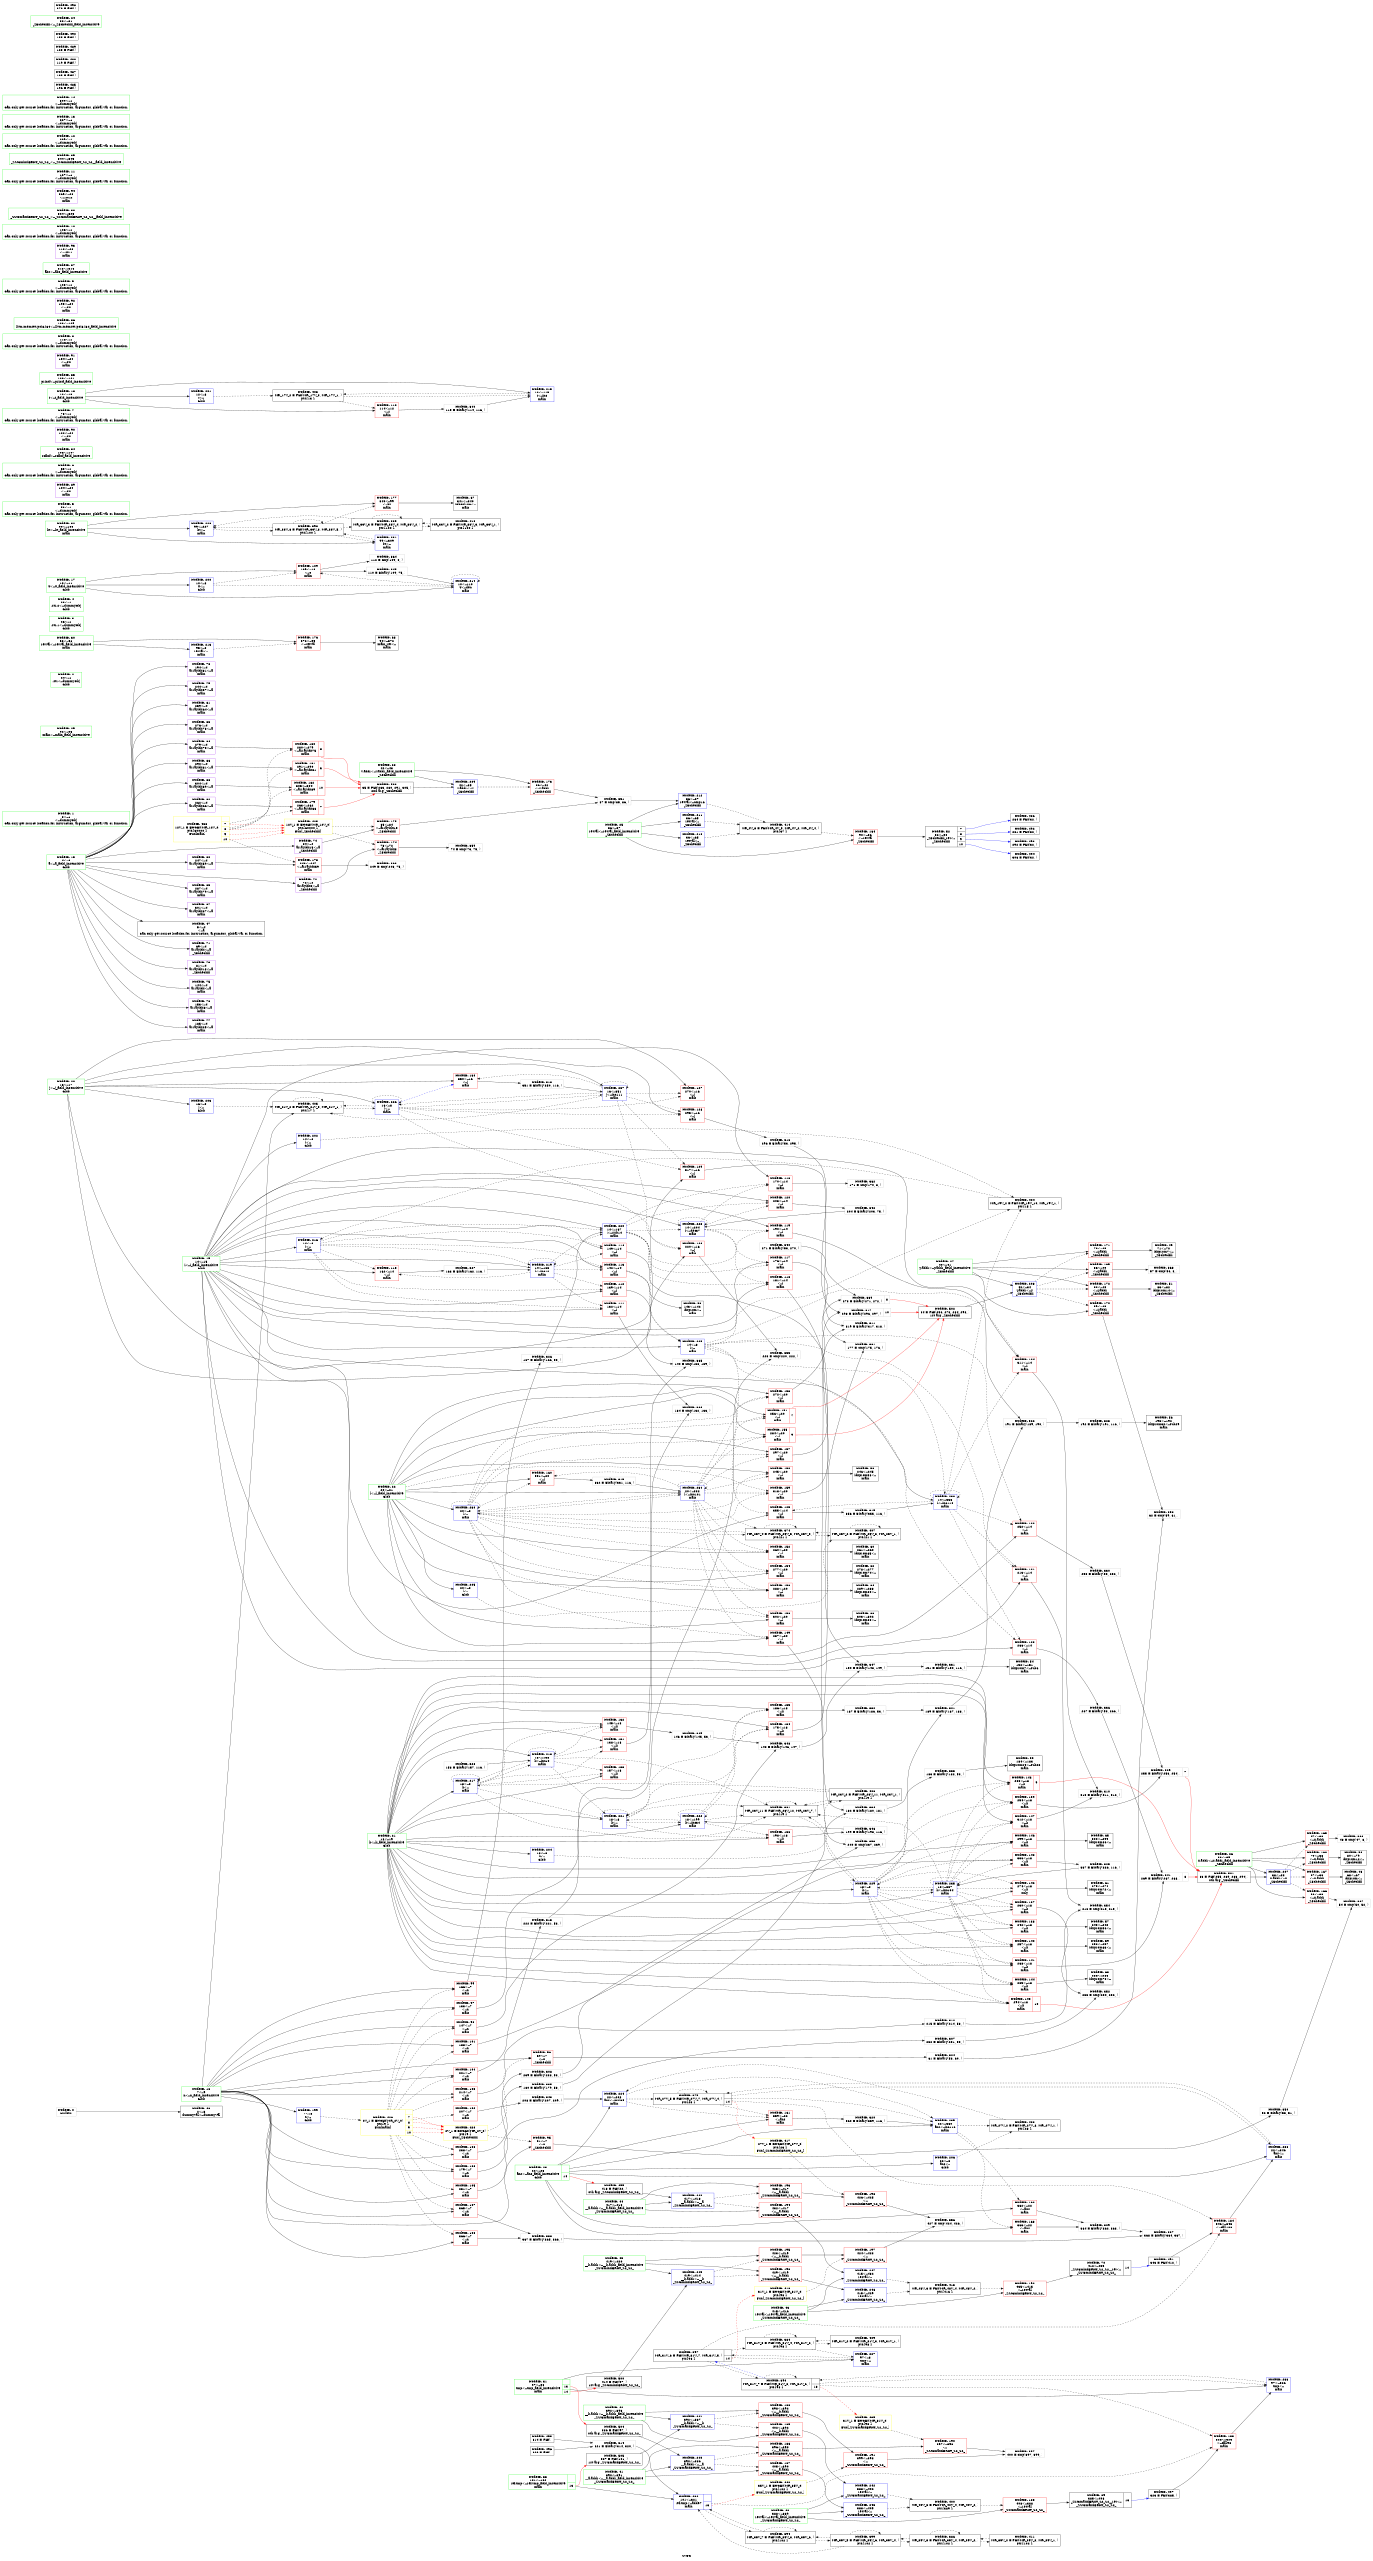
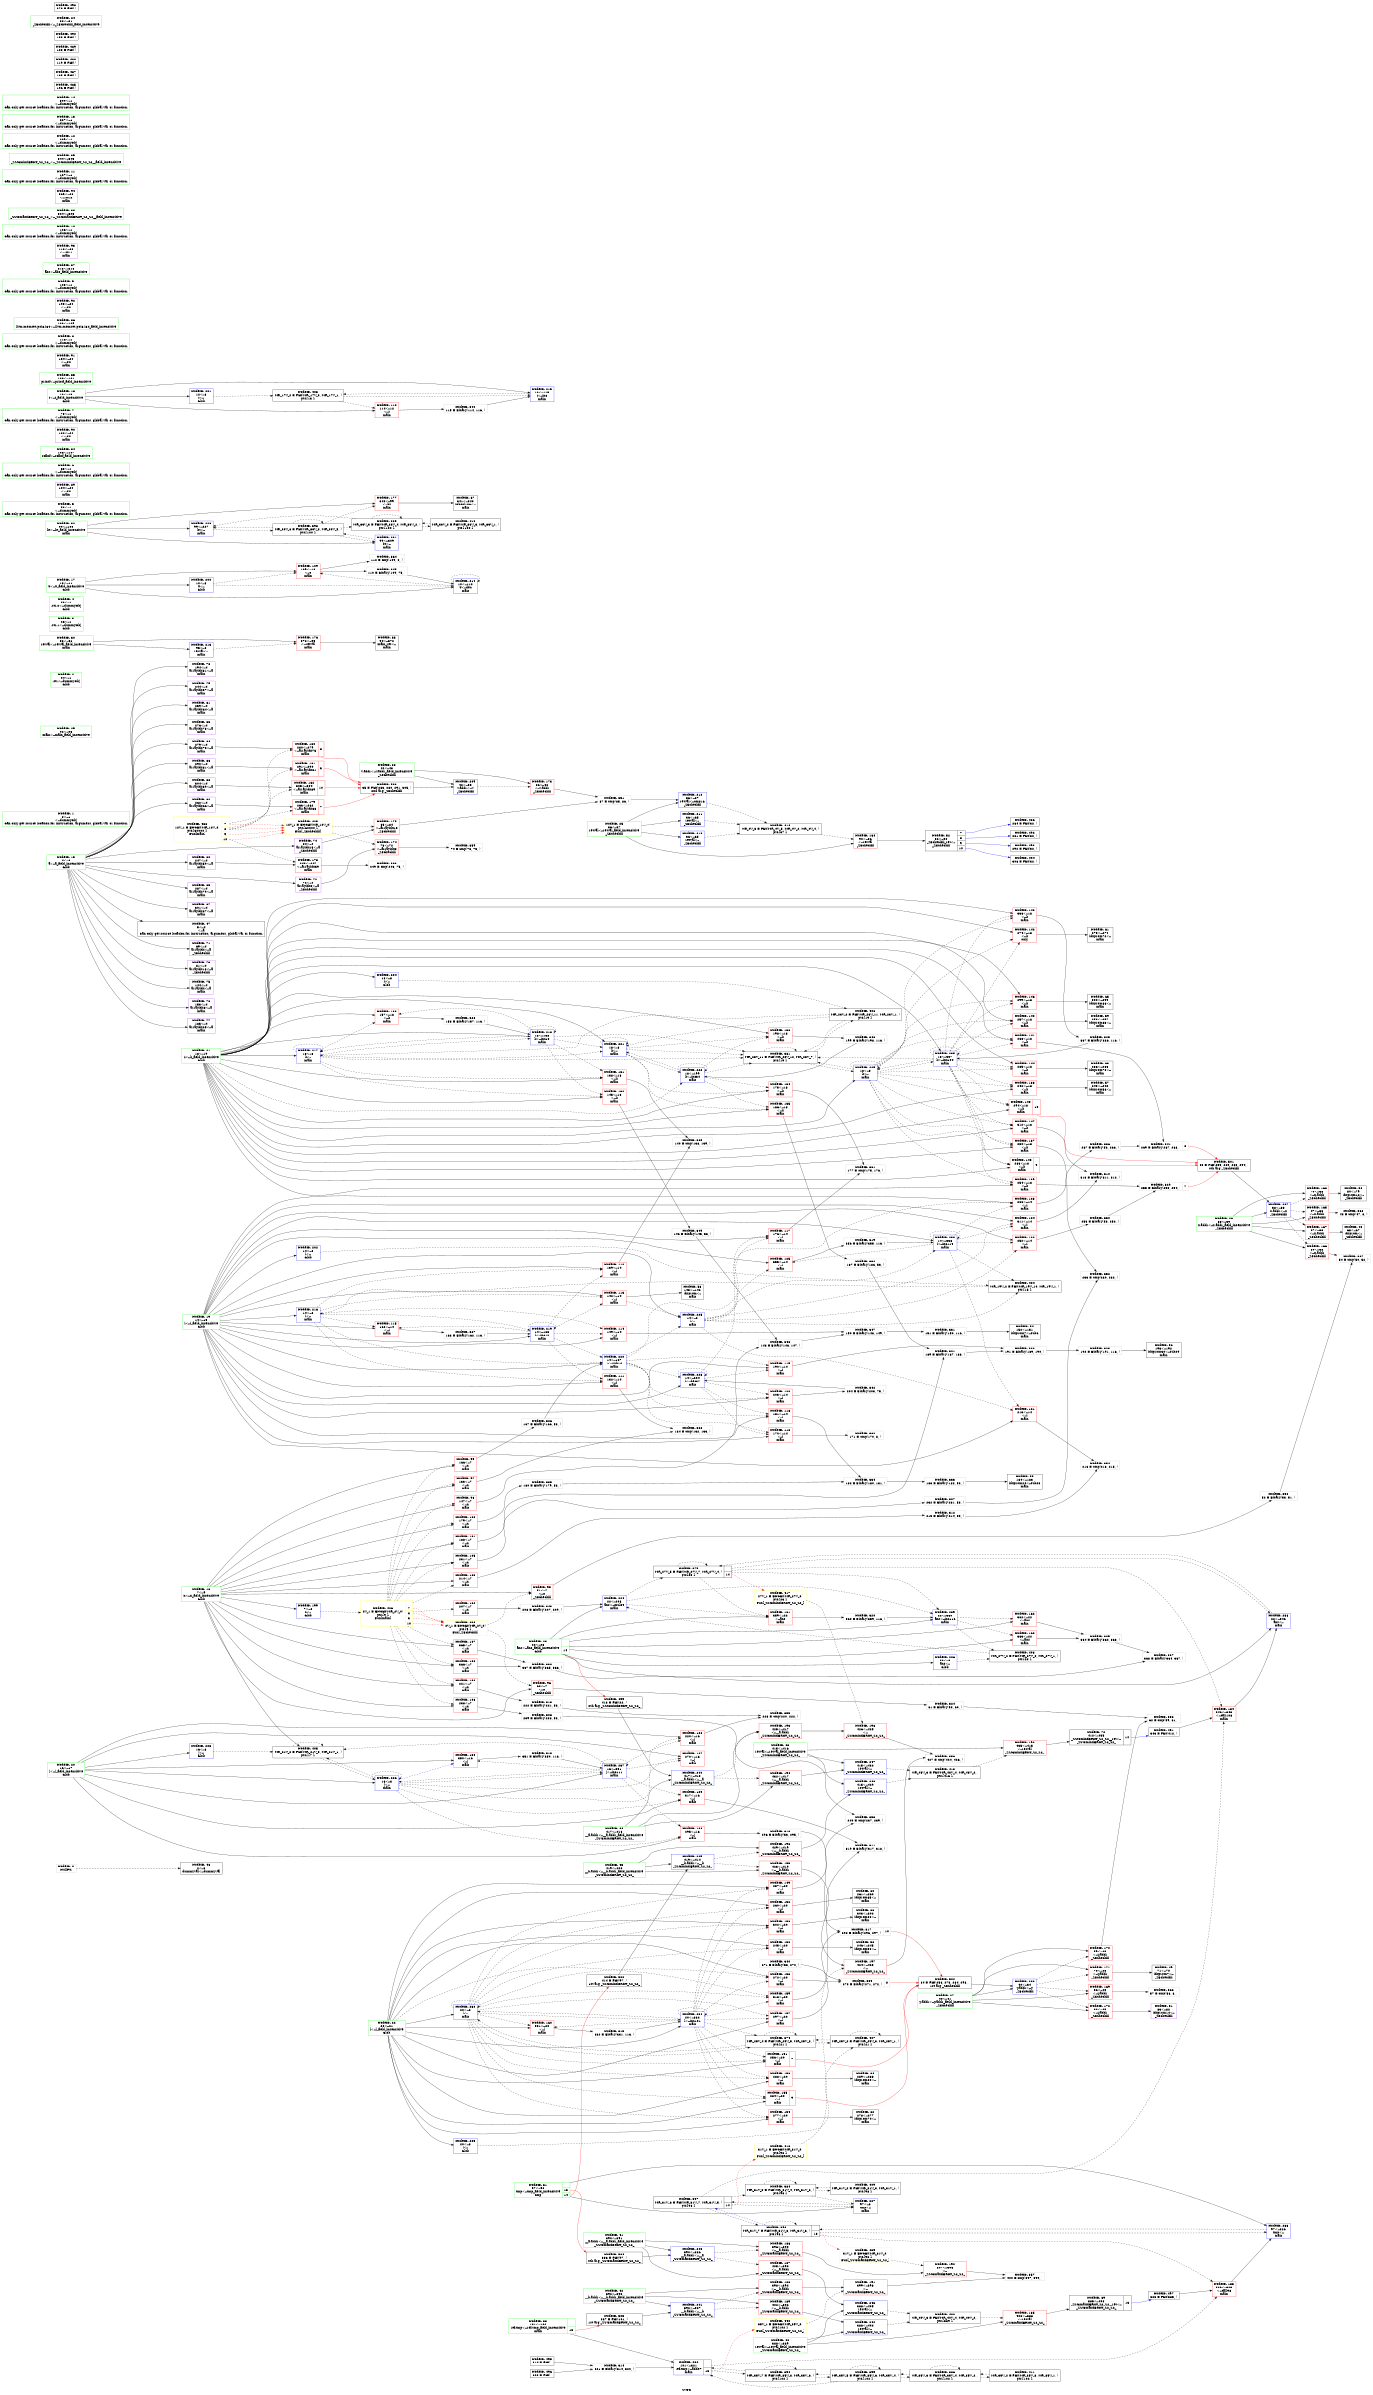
none -> (420, 1018)
(543, 1837) -> (444, 1111)
(127, 2112) -> (127, 1868)
(538, 2392) -> (538, 2195)
